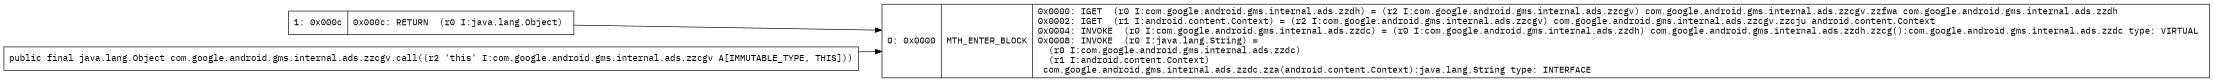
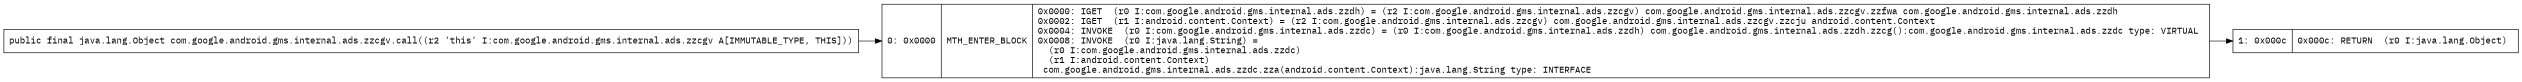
(725, 28) -> (2218, 41)
